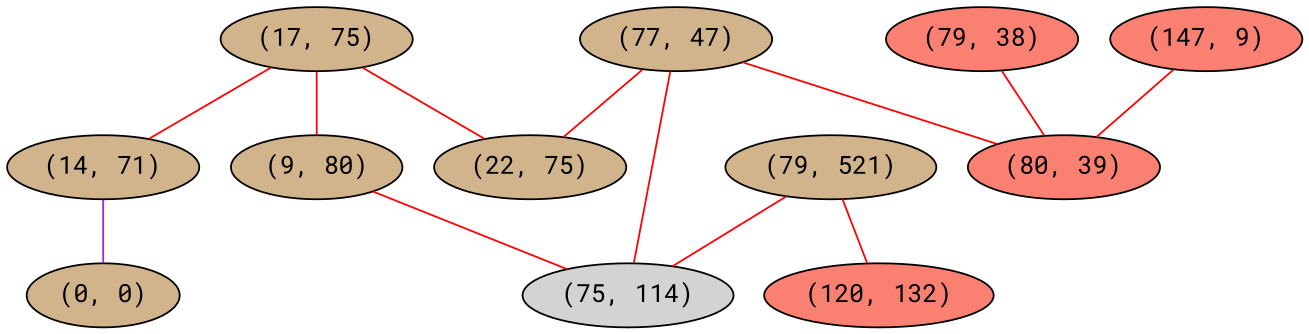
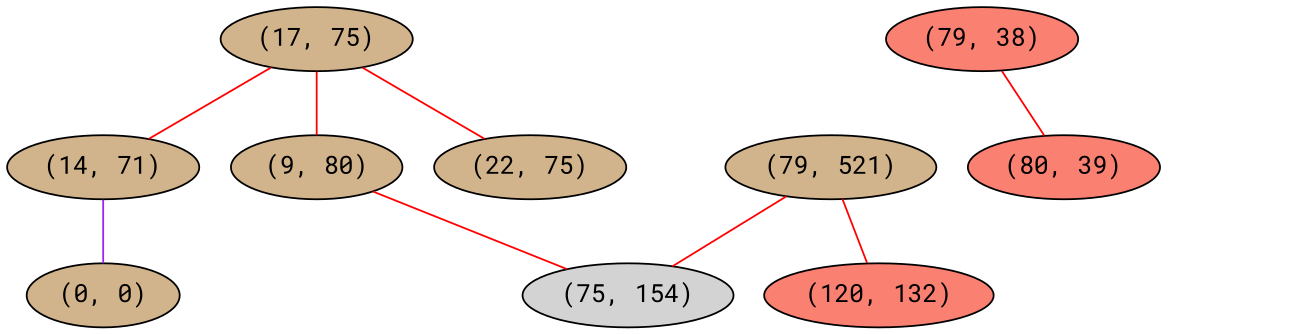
(676, 39) -> none
(1206, 39) -> none
(628, 295) -> (628, 295)
